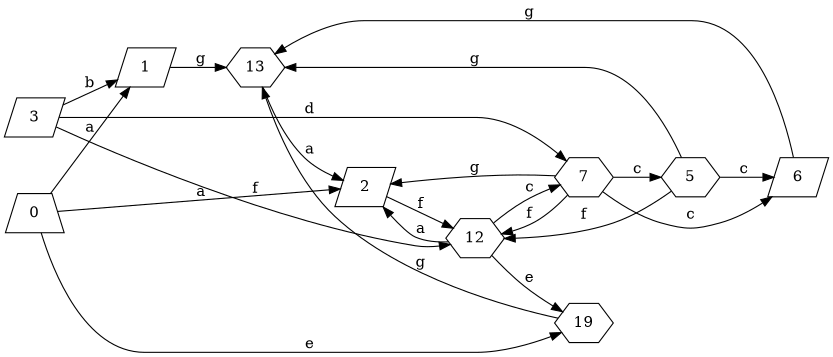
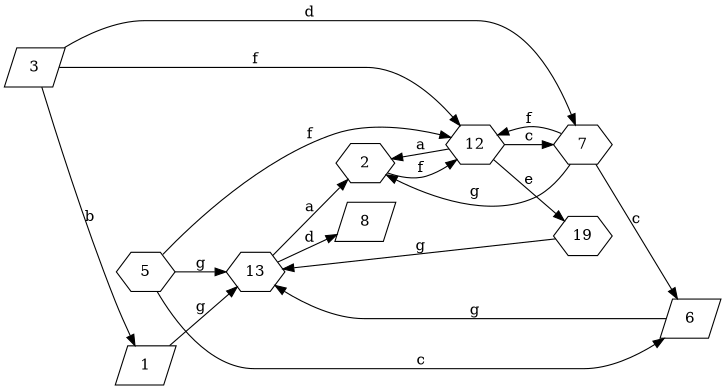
(632, 177) -> none
(365, 187) -> (365, 163)
(35, 213) -> none
none -> (365, 222)
